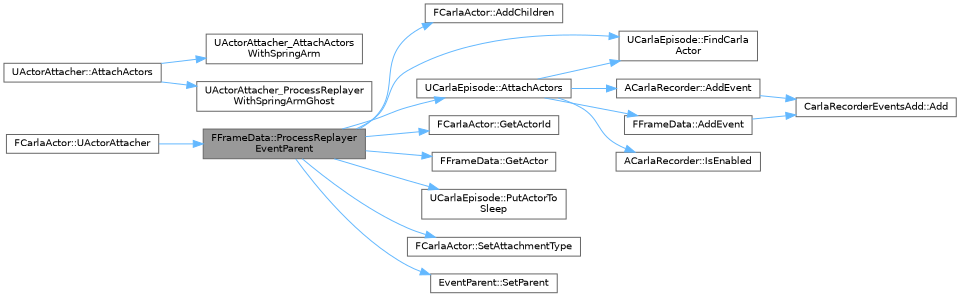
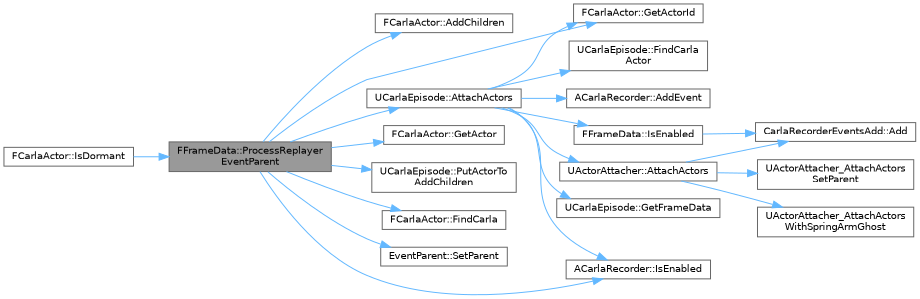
(466, 48) -> (404, 287)
(284, 49) -> (836, 175)
none -> (533, 63)
(284, 96) -> (836, 222)
(773, 97) -> (732, 153)
(688, 125) -> (638, 135)
none -> (544, 142)
(83, 144) -> (69, 157)
(494, 162) -> (444, 135)
(494, 204) -> (444, 178)
none -> (638, 208)
(494, 247) -> (444, 220)
